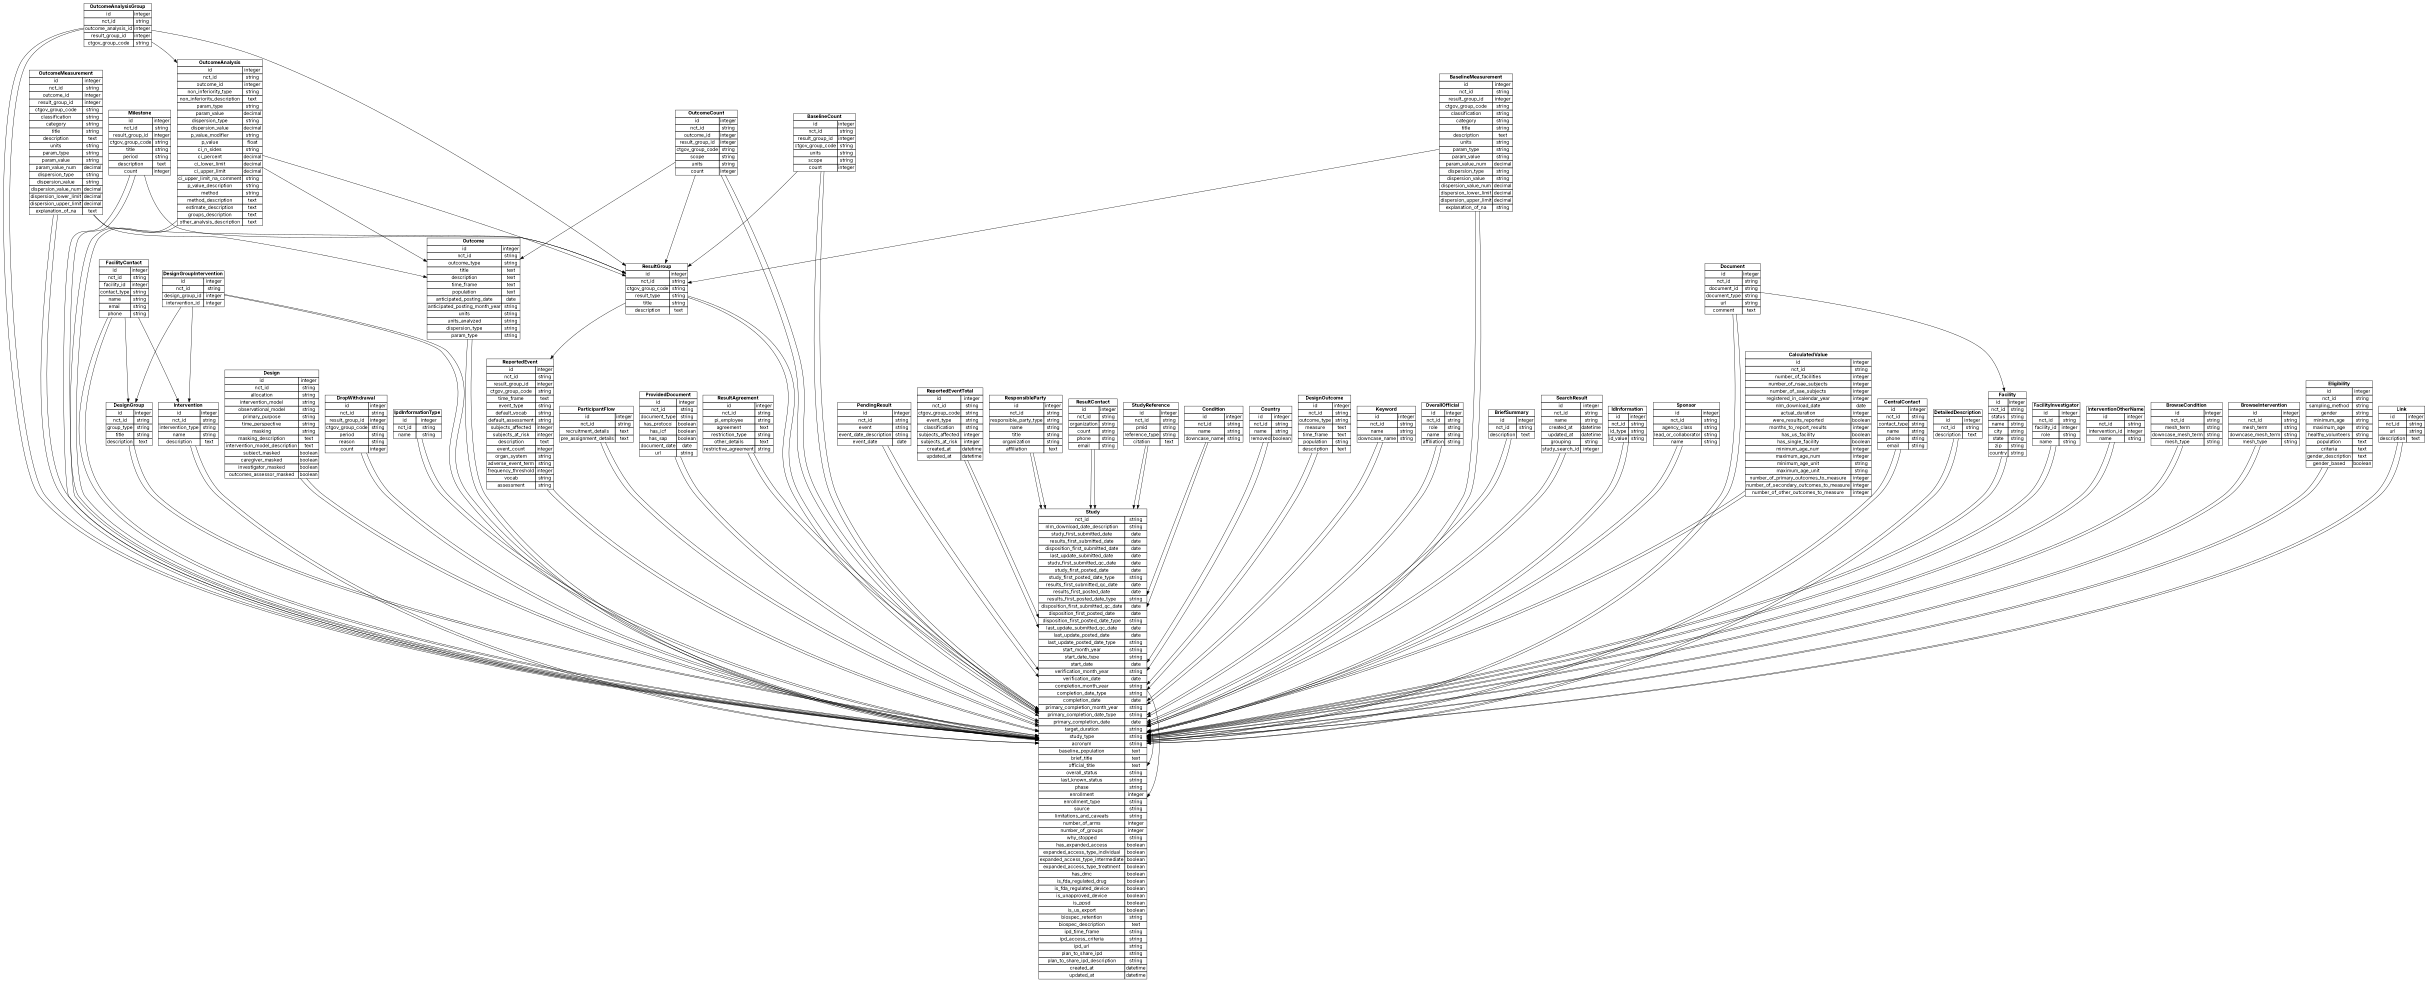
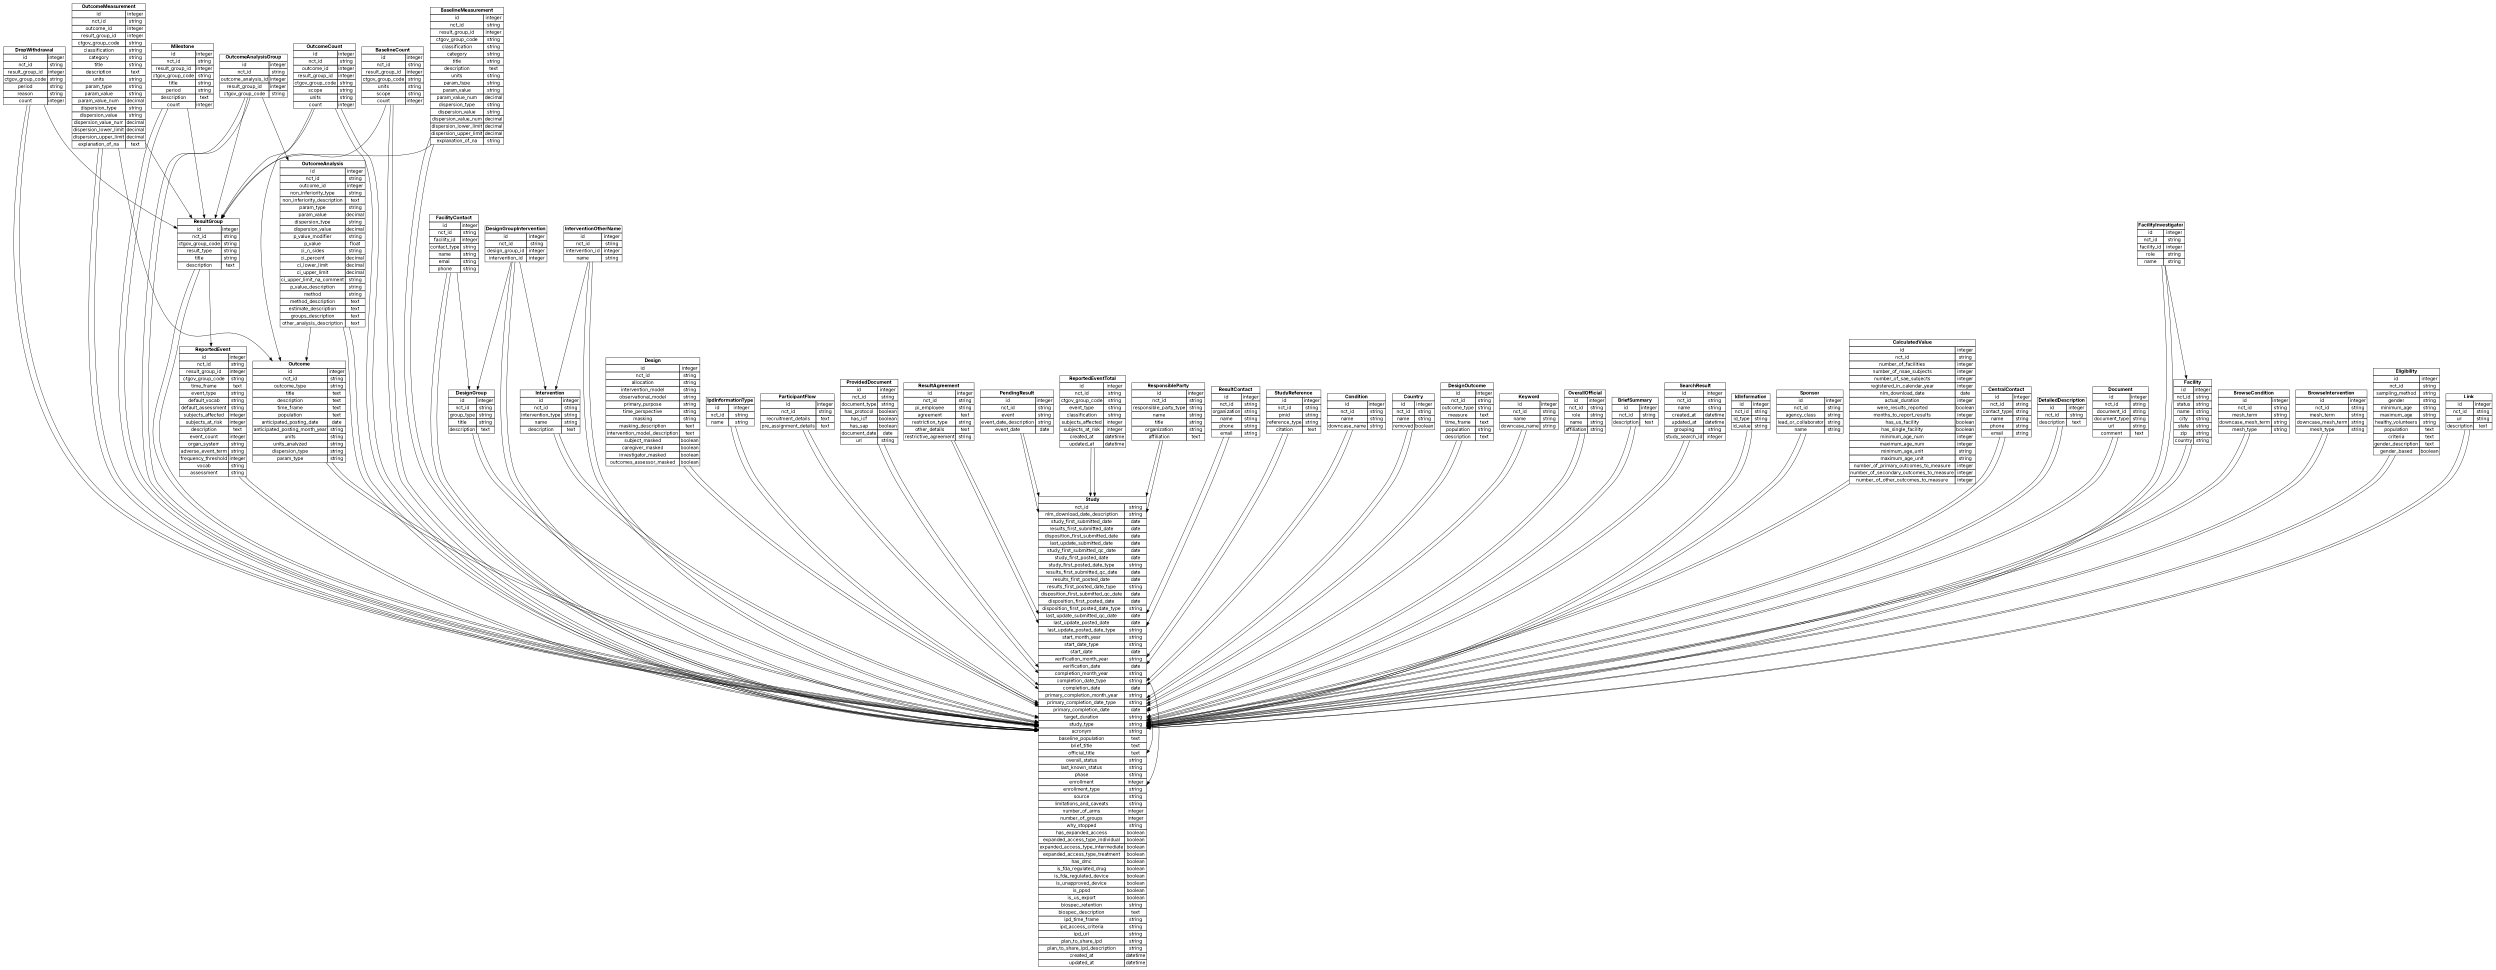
(444, 212) -> (98, 177)
(1896, 317) -> (2176, 321)
(158, 358) -> (572, 324)
(1084, 431) -> (1227, 419)
